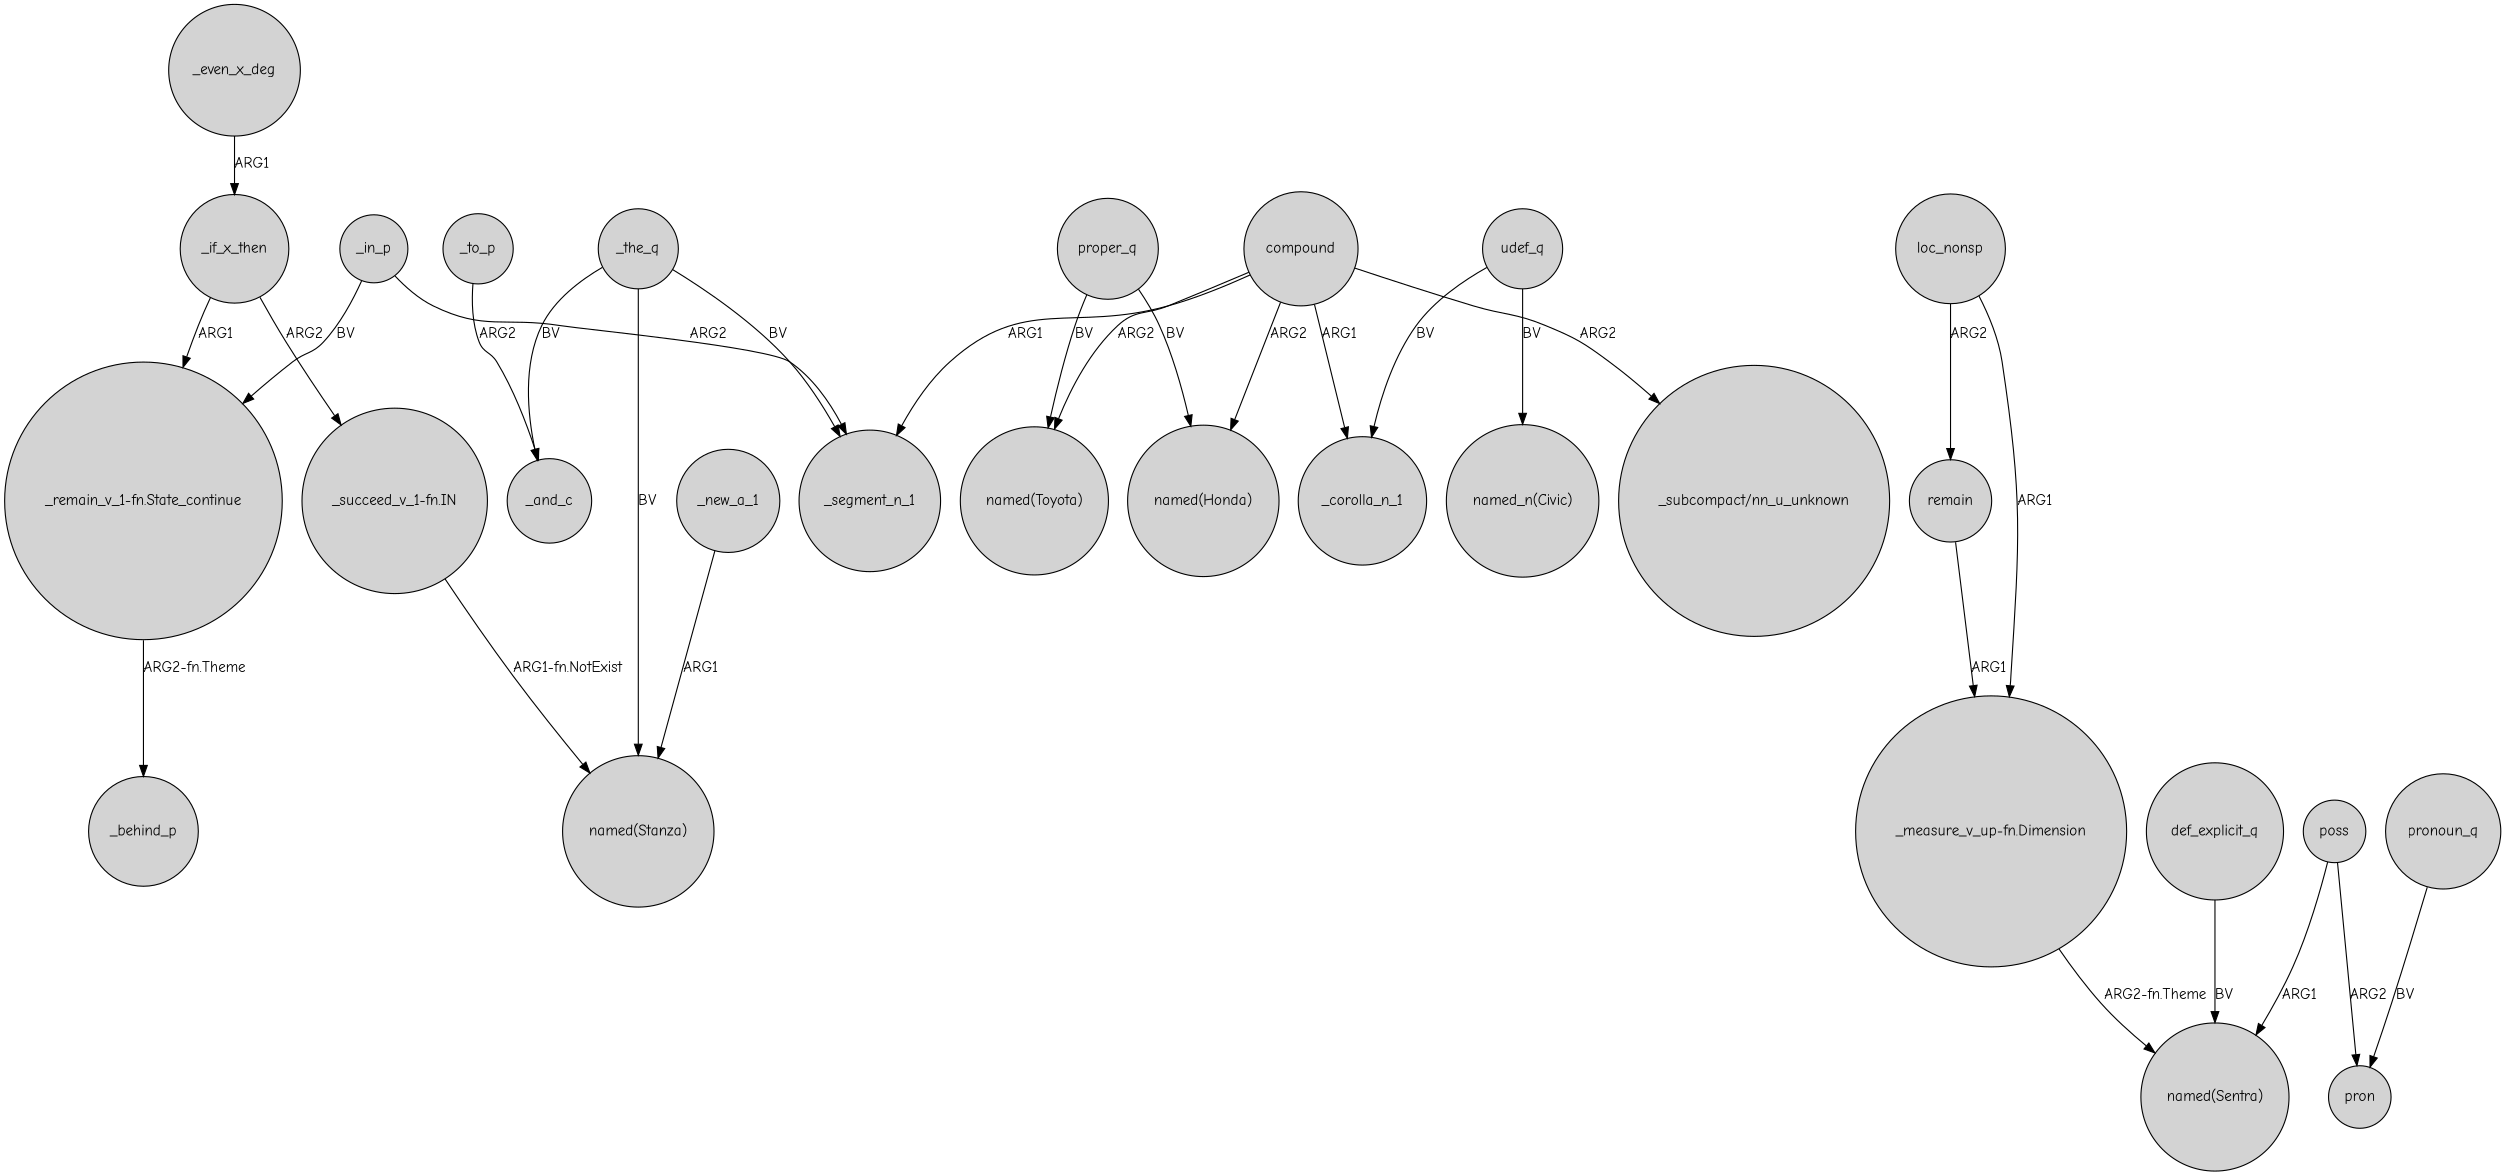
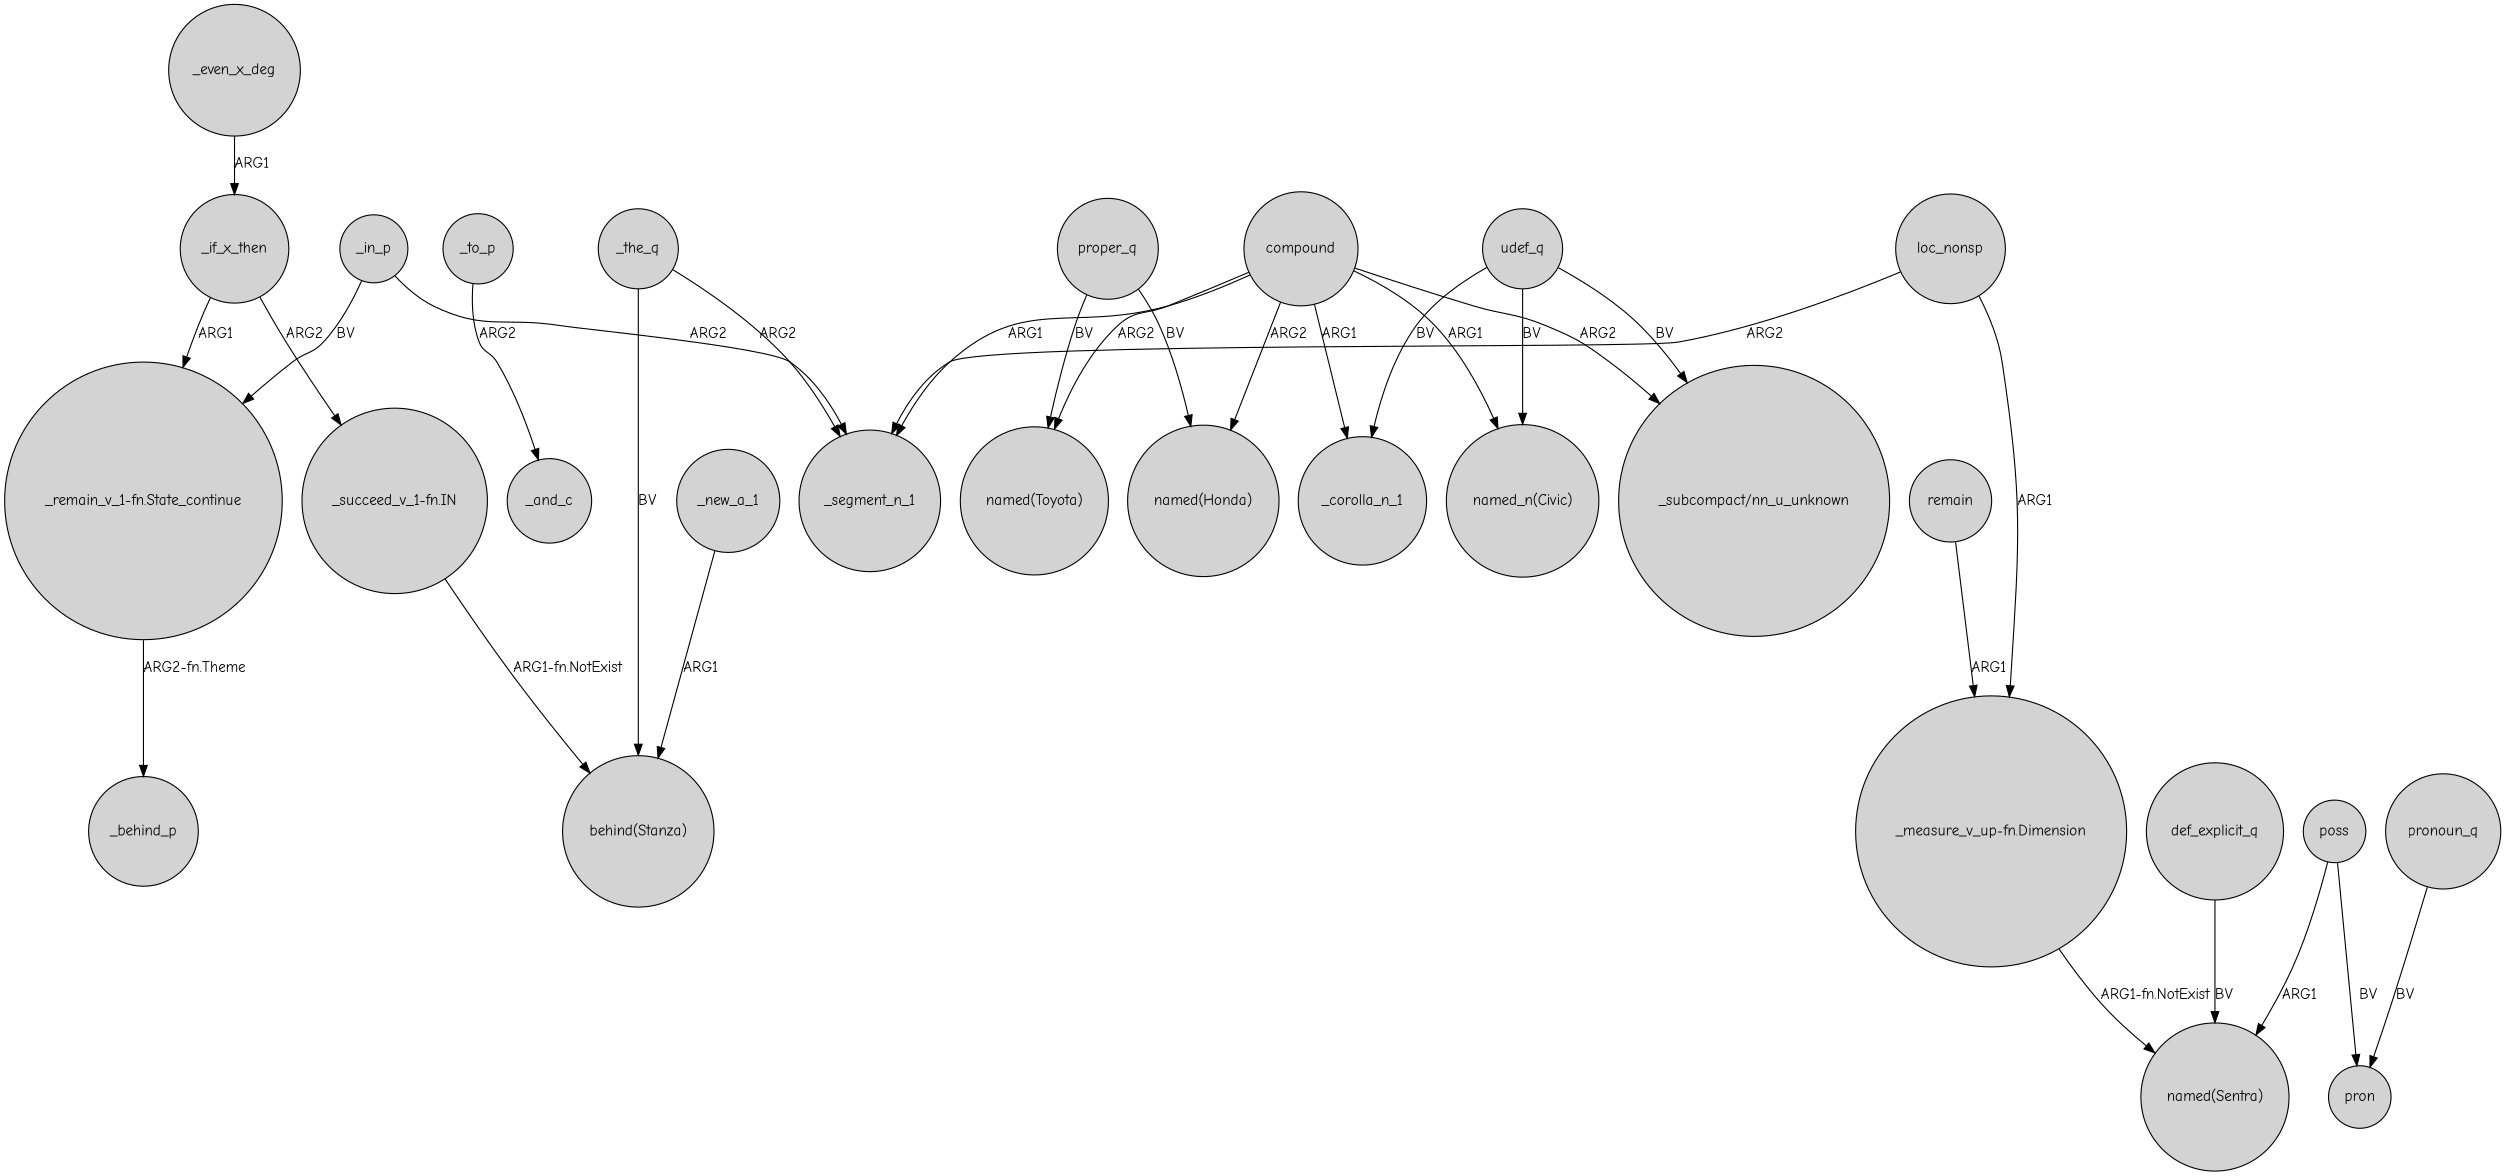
none -> (1626, 313)
none -> (1439, 330)
(778, 334) -> (778, 334)
(535, 345) -> none
(1951, 376) -> (1389, 346)
(638, 831) -> (638, 831)
(2156, 995) -> (2156, 995)
(2369, 995) -> (2369, 995)
